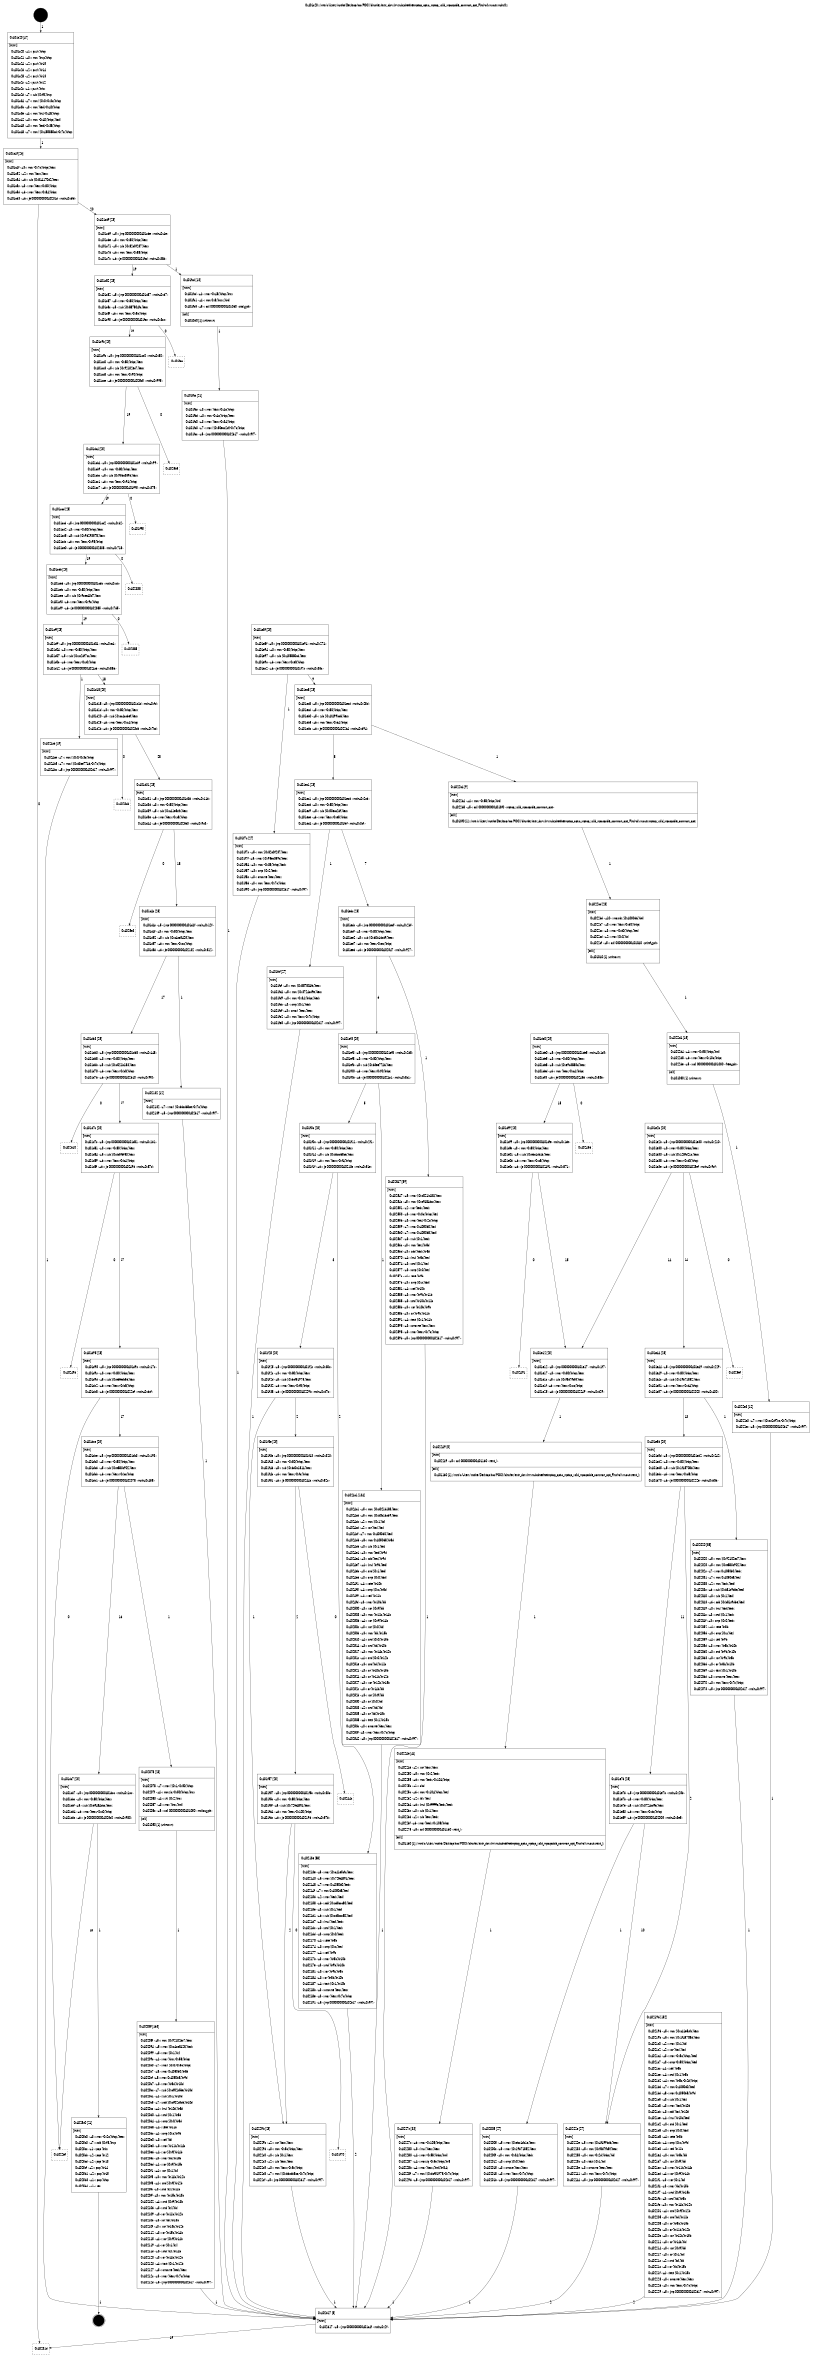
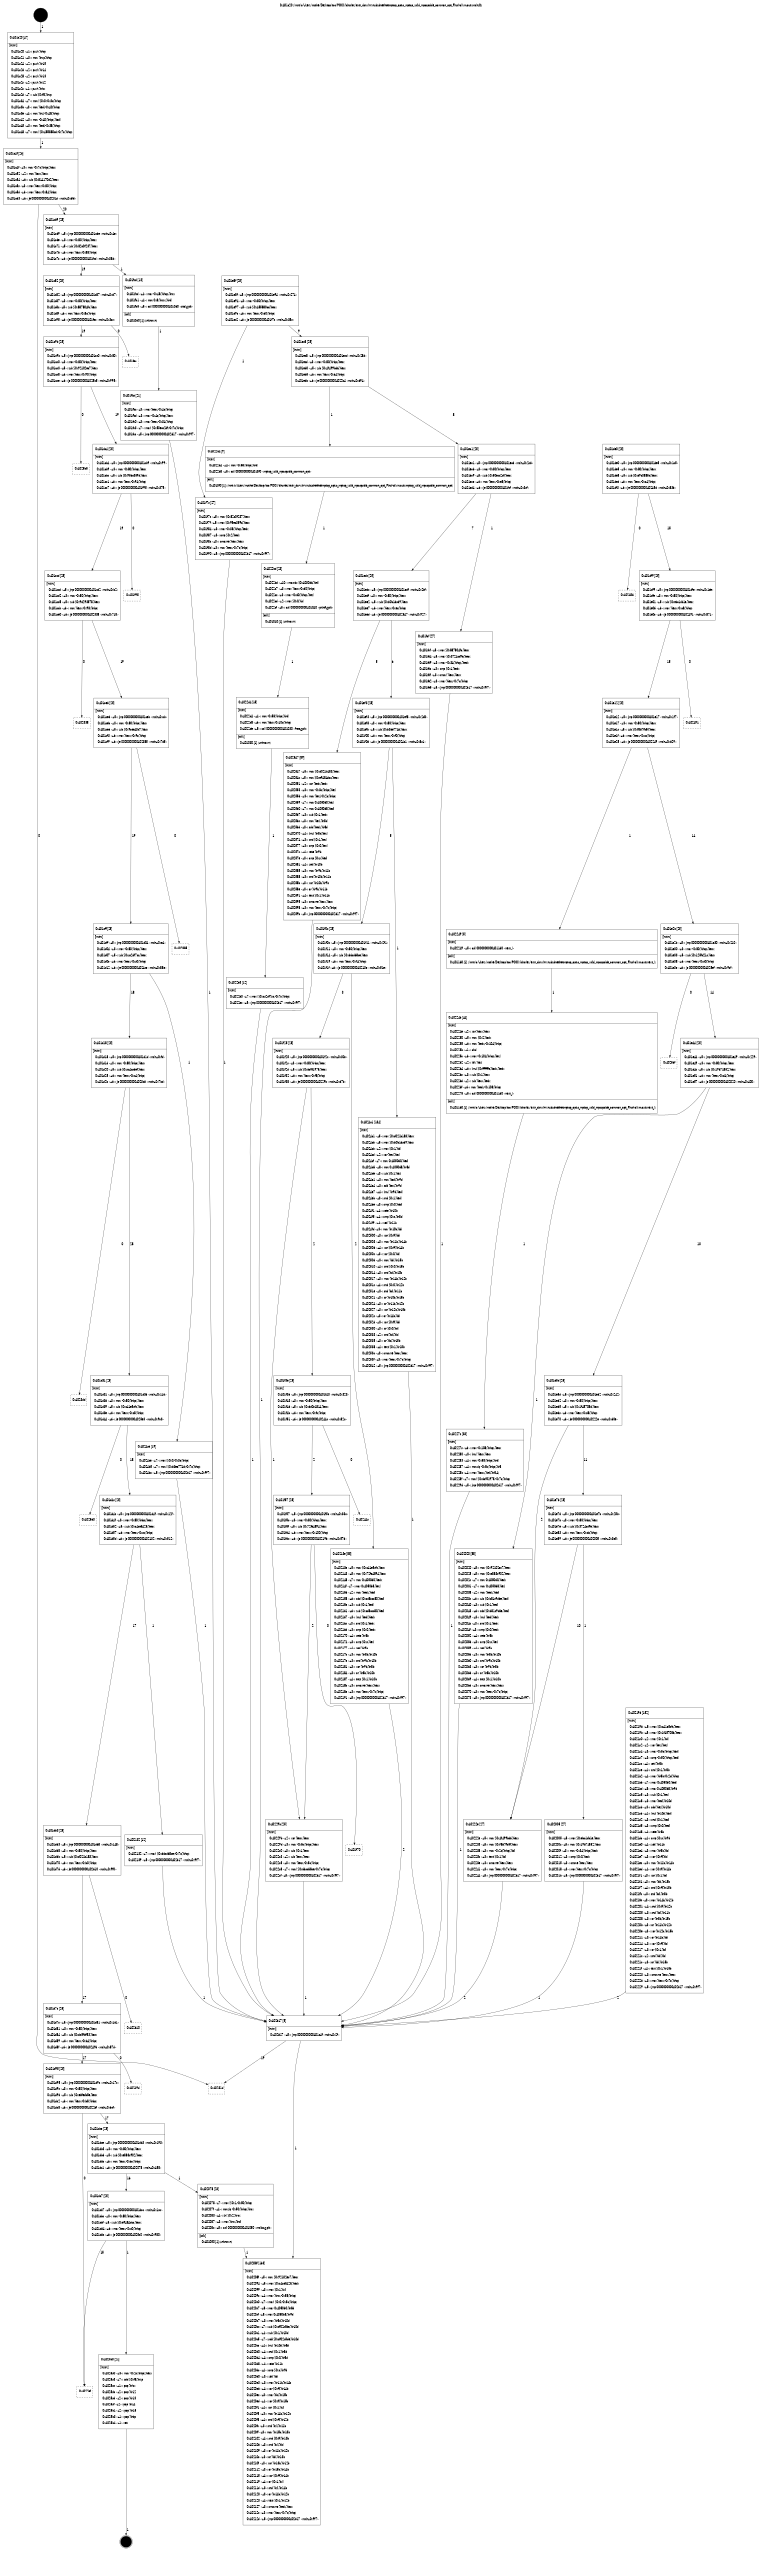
(426, 1059) -> (376, 662)
(627, 1260) -> (670, 835)
(238, 2311) -> (294, 2148)
